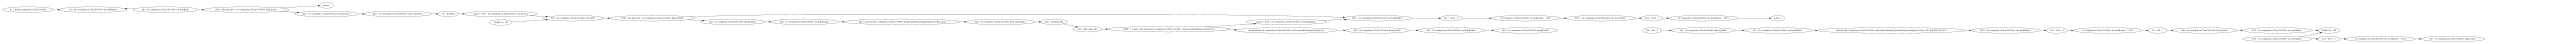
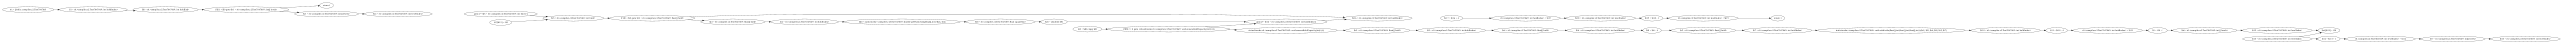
(131, 9) -> (129, 11)
(448, 14) -> none
(1425, 18) -> none
(1070, 25) -> (1156, 22)
none -> (1601, 30)
none -> (2525, 39)
